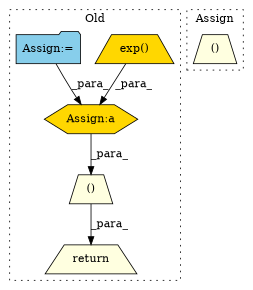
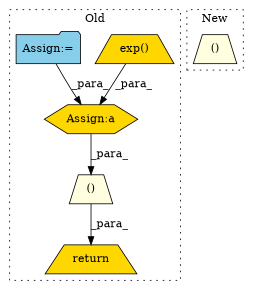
(215, 19) -> (215, 19)
(91, 259) -> (91, 259)
